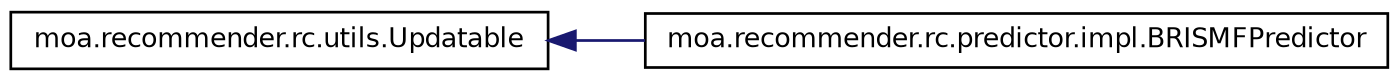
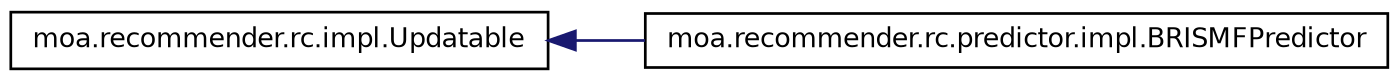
(279, 40) -> (279, 40)
